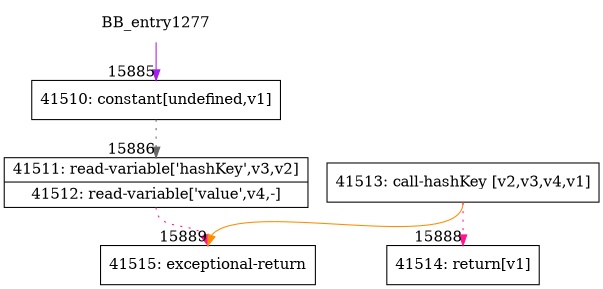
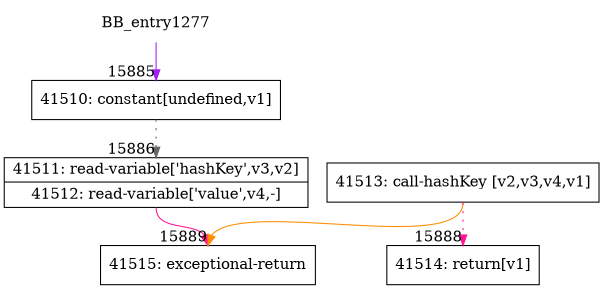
(177, 225) -> (177, 225)
